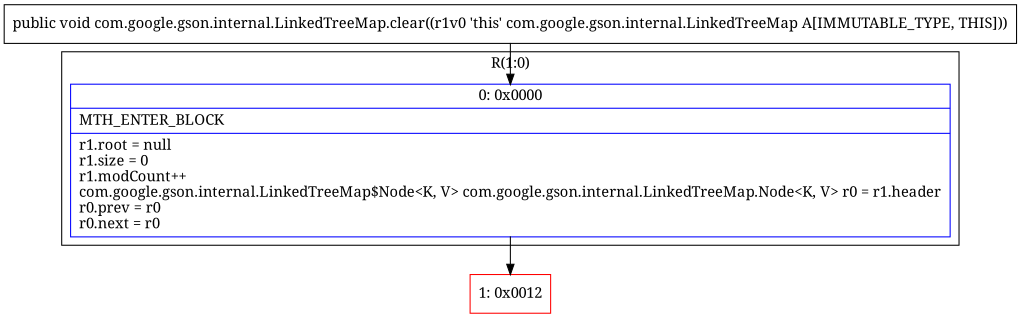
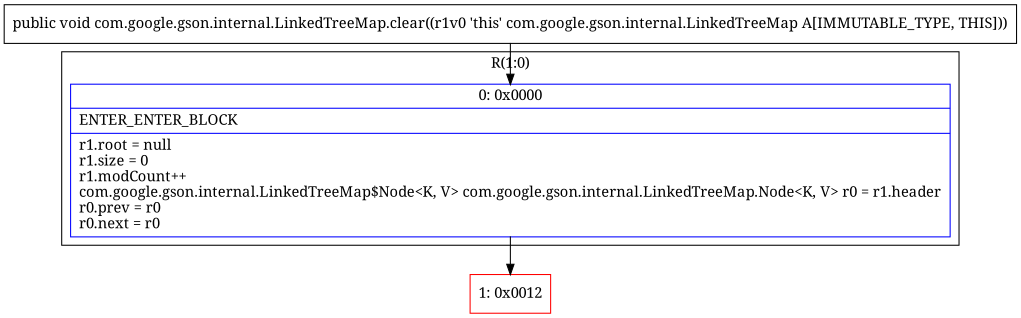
(152, 120) -> (158, 120)
